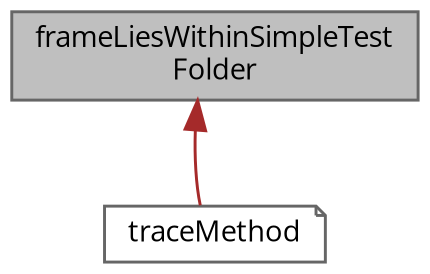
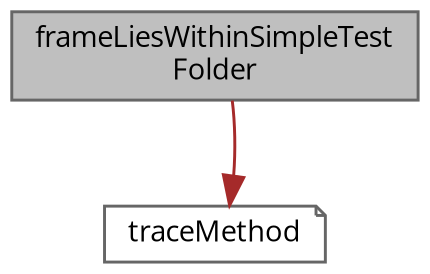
(196, 168) -> (235, 138)
